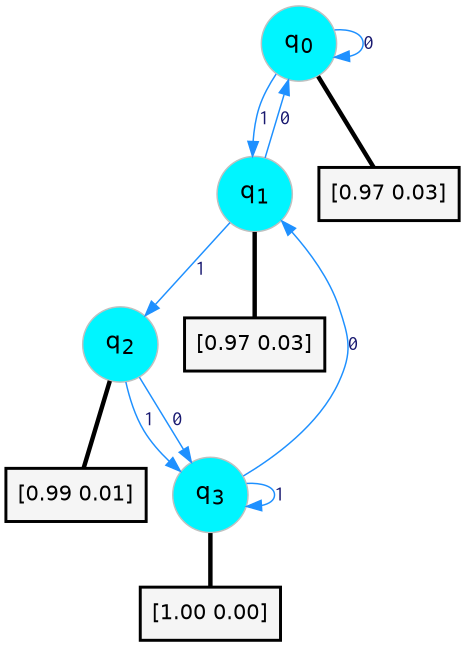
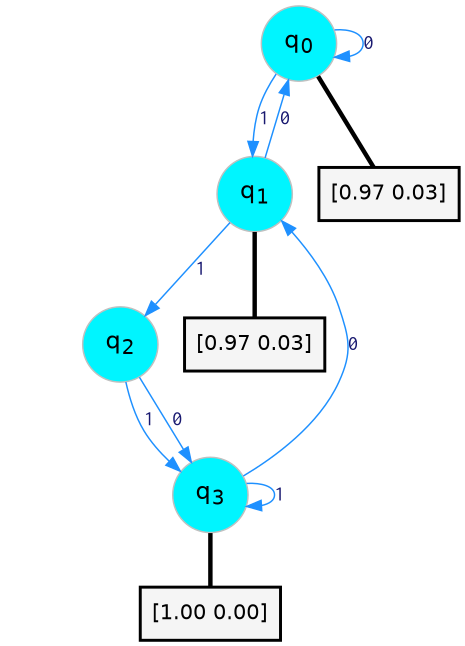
(76, 495) -> none
